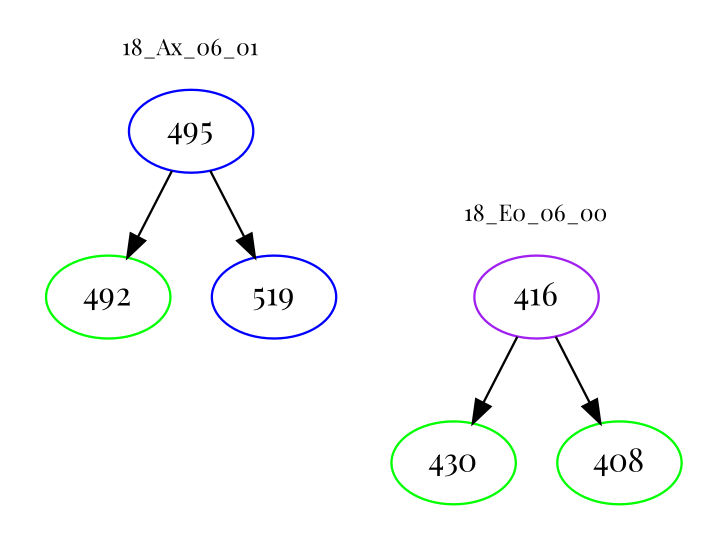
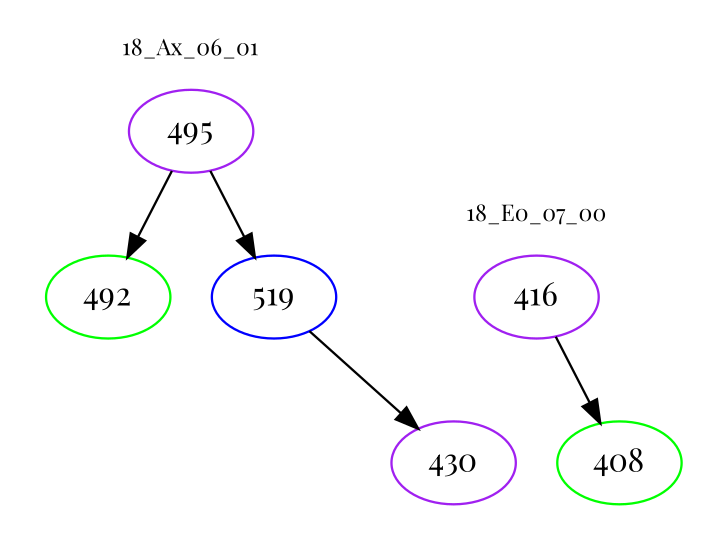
(191, 131) -> (191, 131)
(537, 215) -> (537, 215)
(500, 370) -> (355, 372)
(454, 463) -> (454, 463)
